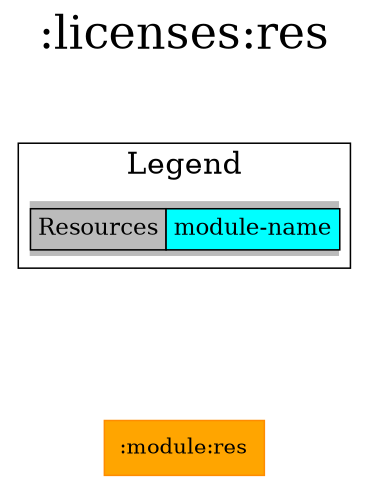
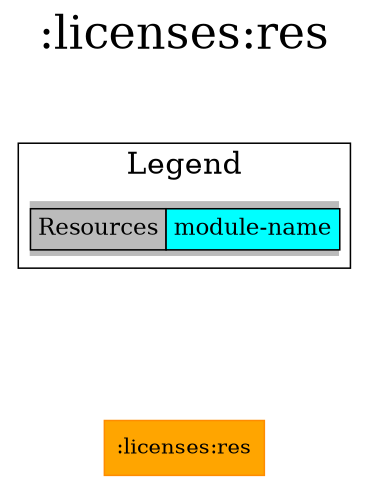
(184, 448) -> (184, 448)
